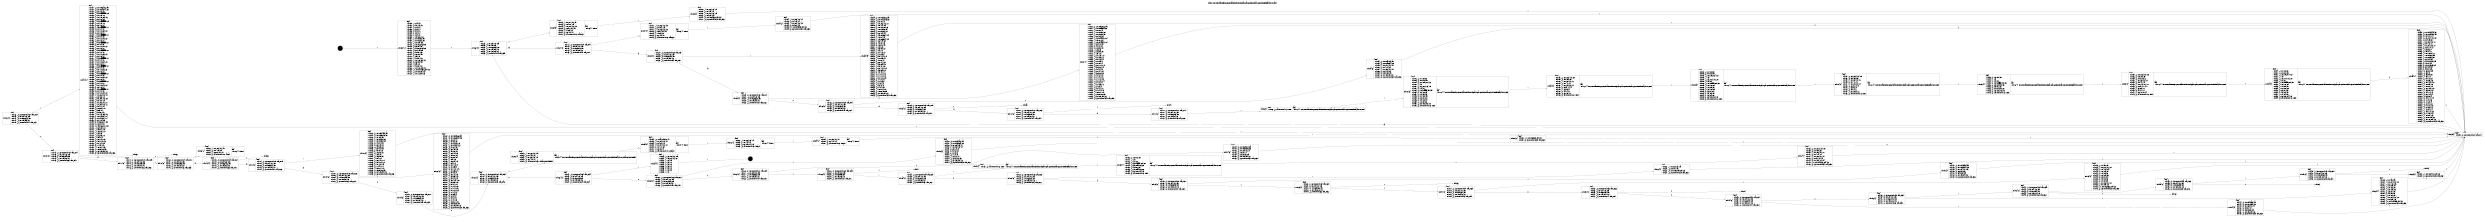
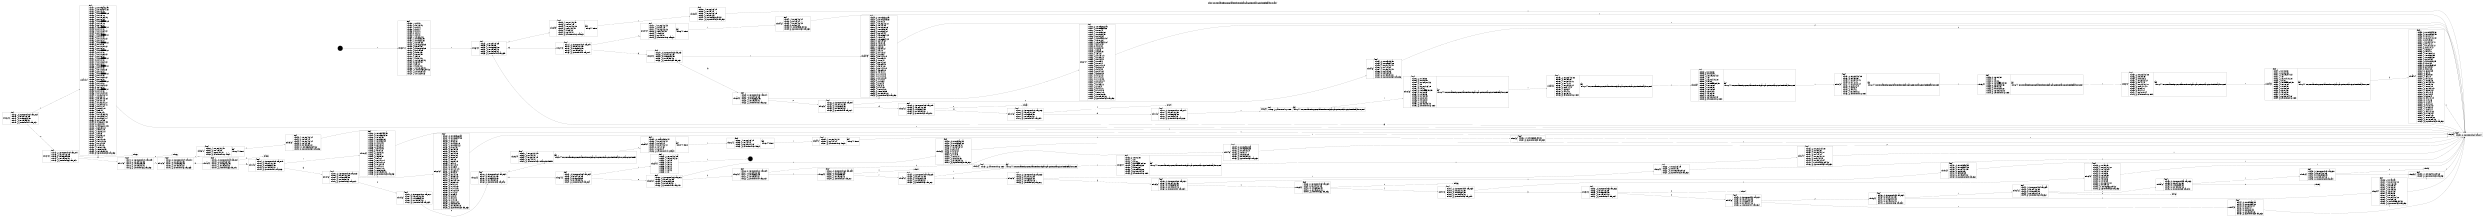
none -> (303, 143)
